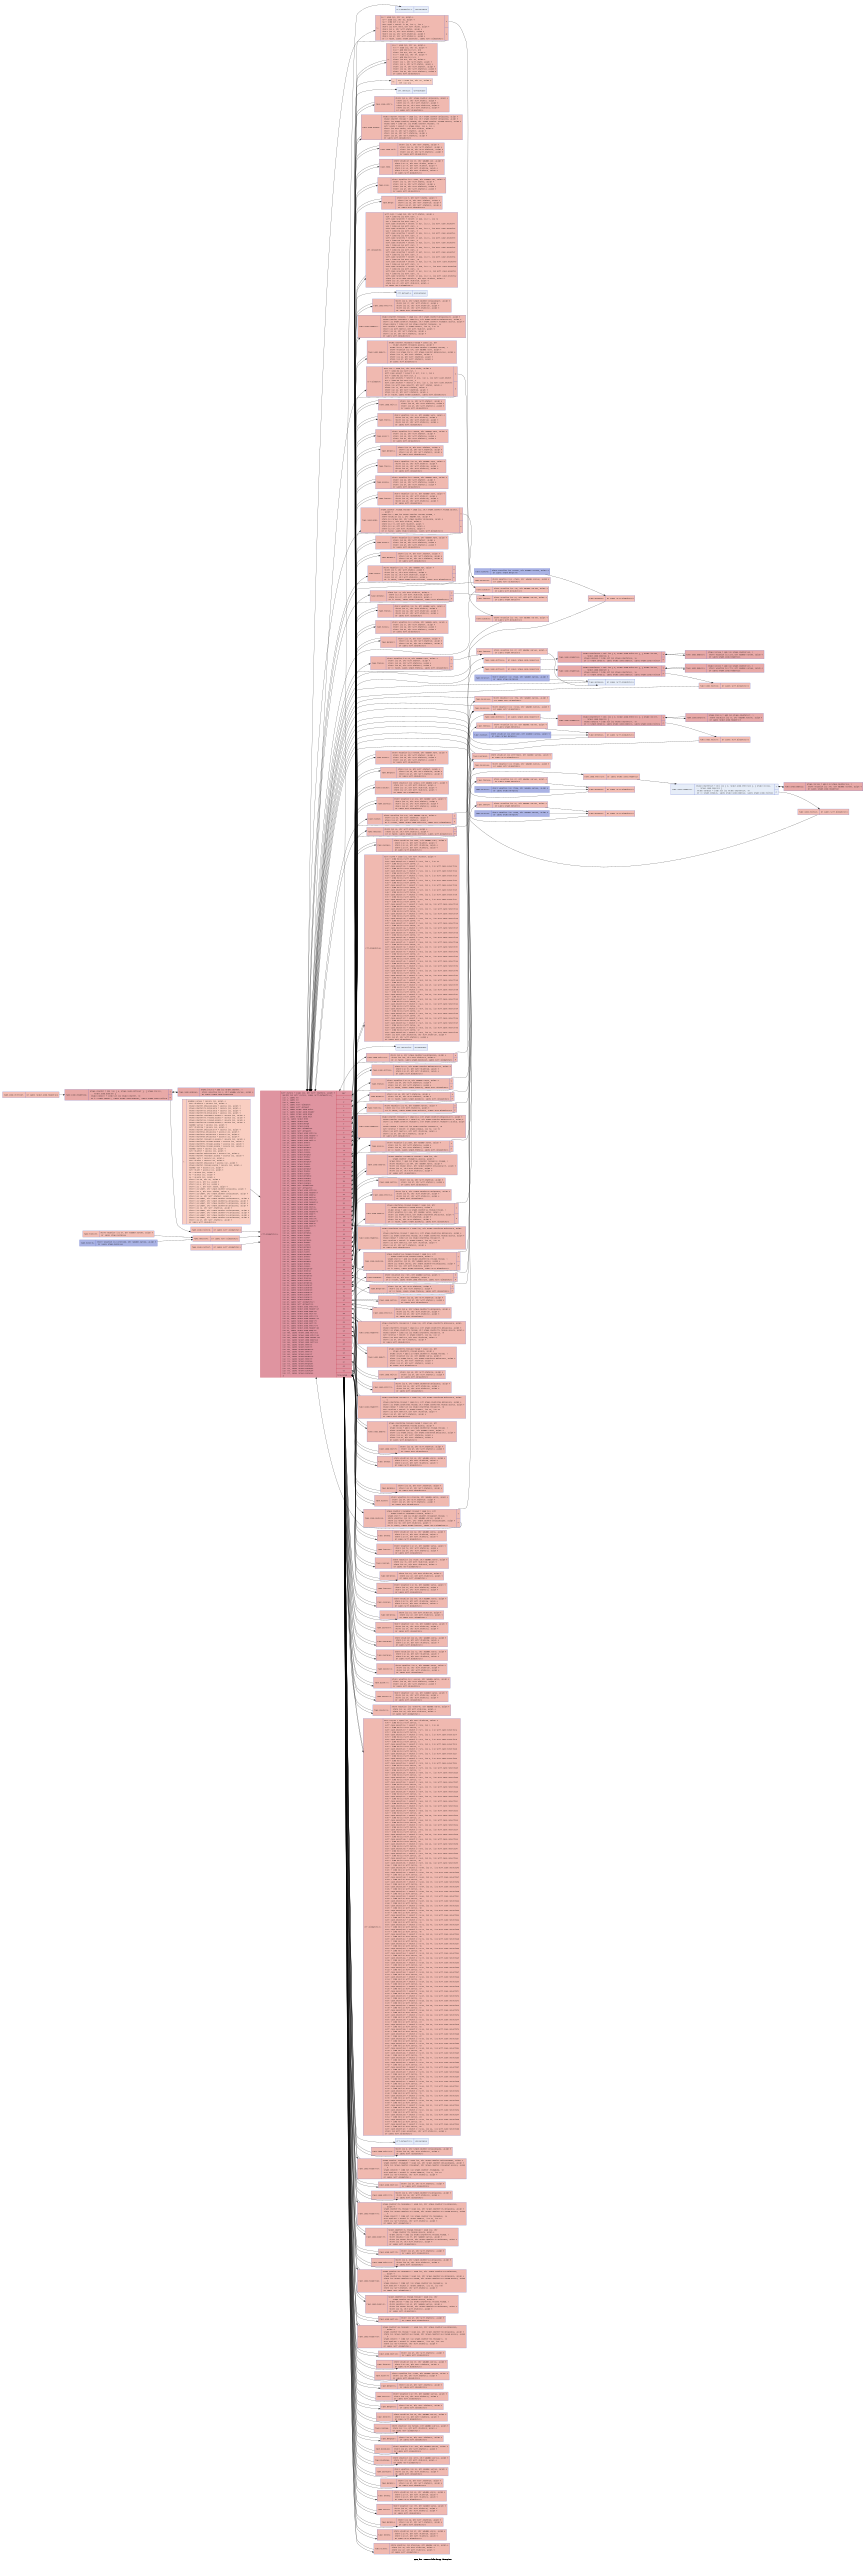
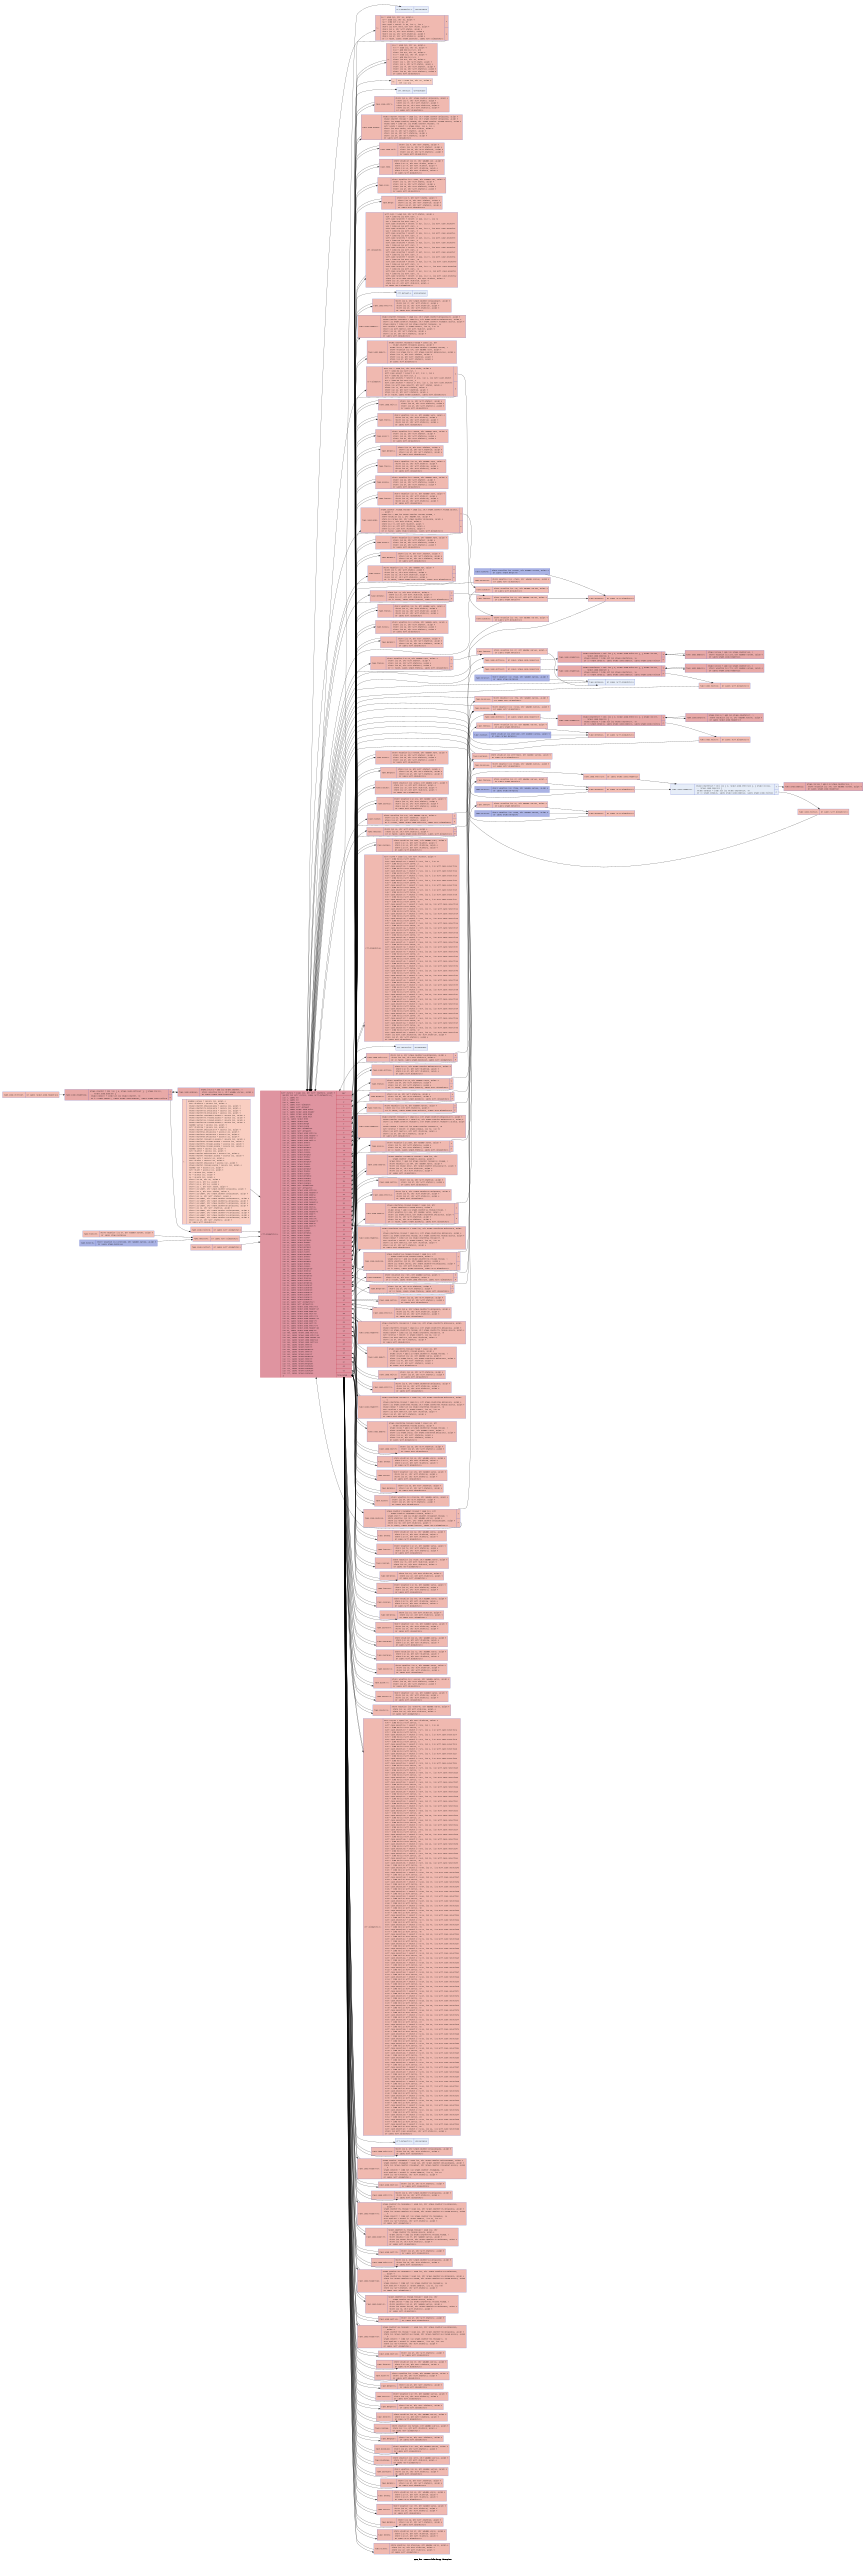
(467, 295) -> none
none -> (567, 598)
(782, 786) -> (652, 789)
none -> (412, 1475)
